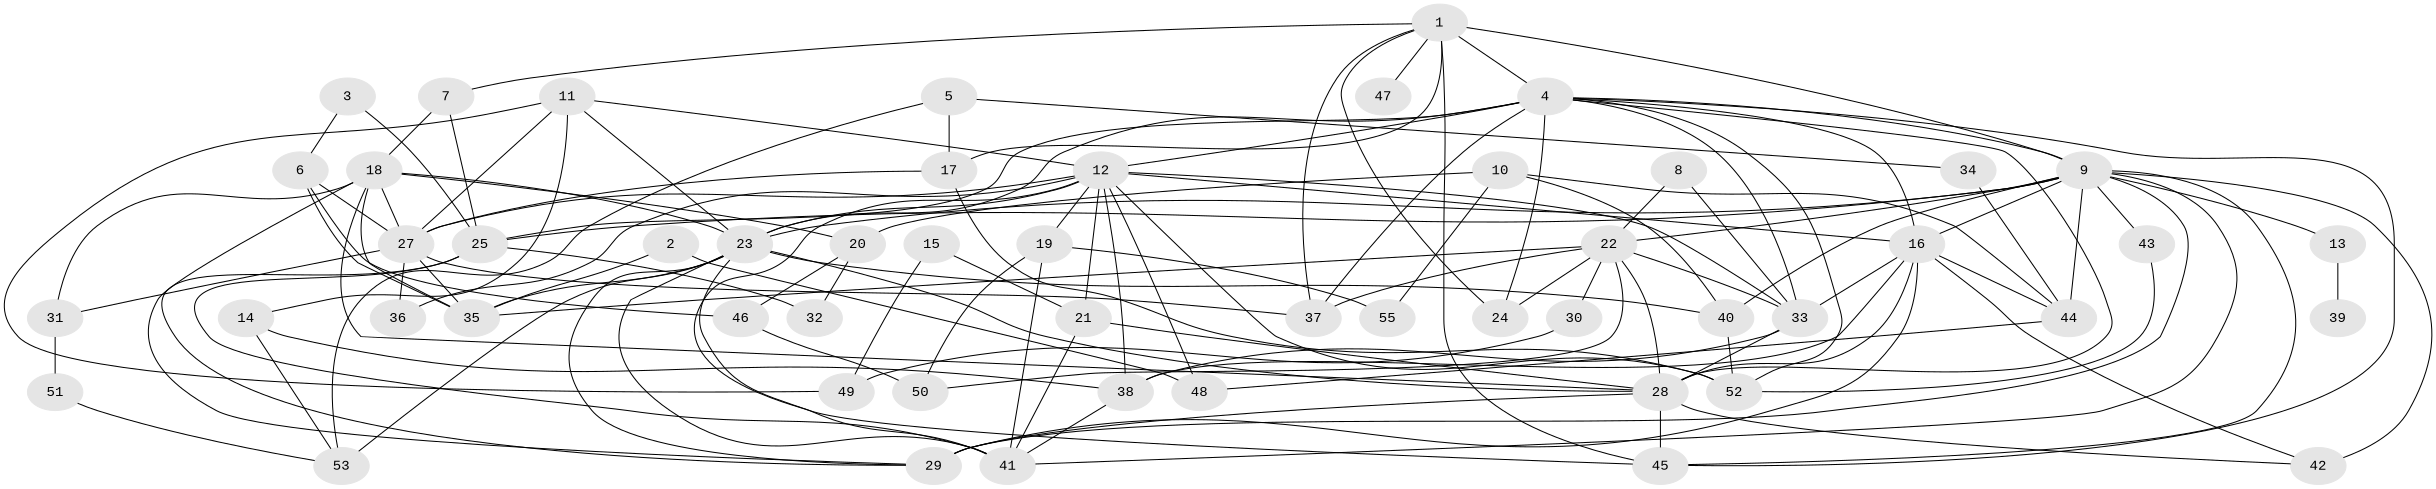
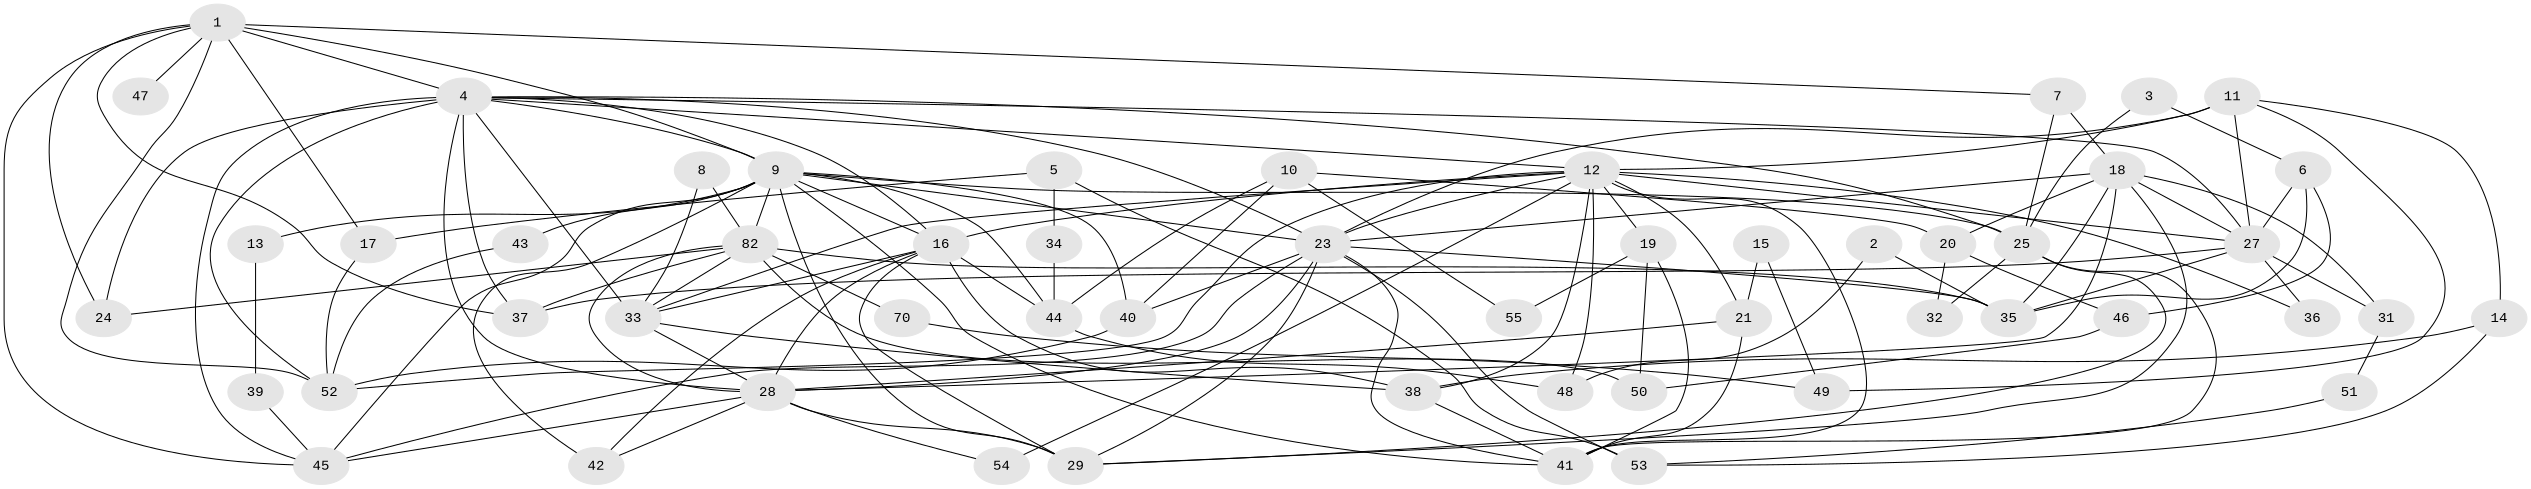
(697, 182) -> (1382, 114)
(1609, 244) -> (750, 244)
none -> (68, 294)
(1574, 318) -> (902, 318)
none -> (288, 429)
none -> (1002, 466)
